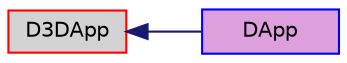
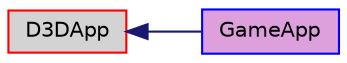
(271, 32) -> (271, 32)
